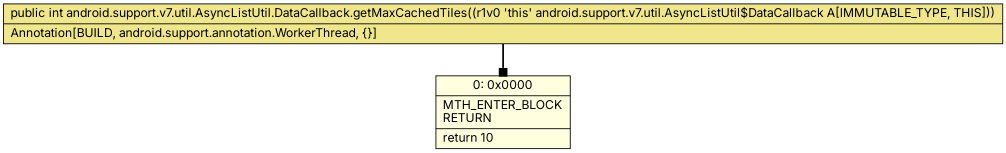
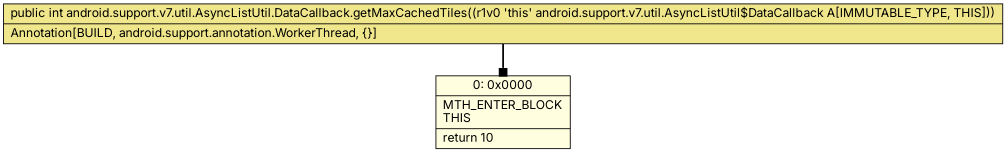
(468, 118) -> (457, 118)
